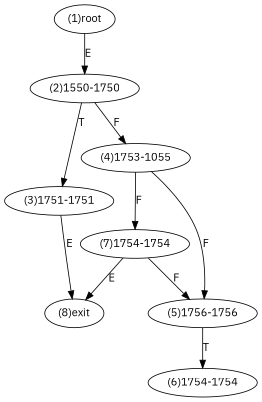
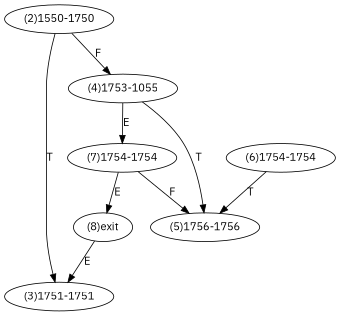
(85, 19) -> none
(139, 201) -> (127, 123)
(206, 244) -> (199, 158)
(66, 253) -> (83, 258)
(203, 344) -> (246, 190)
